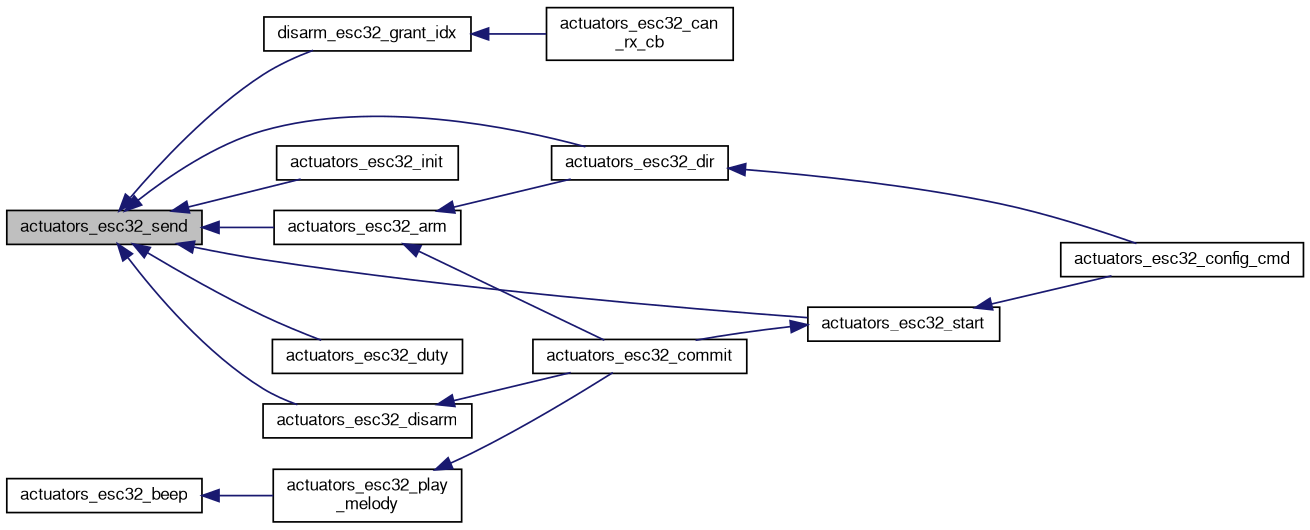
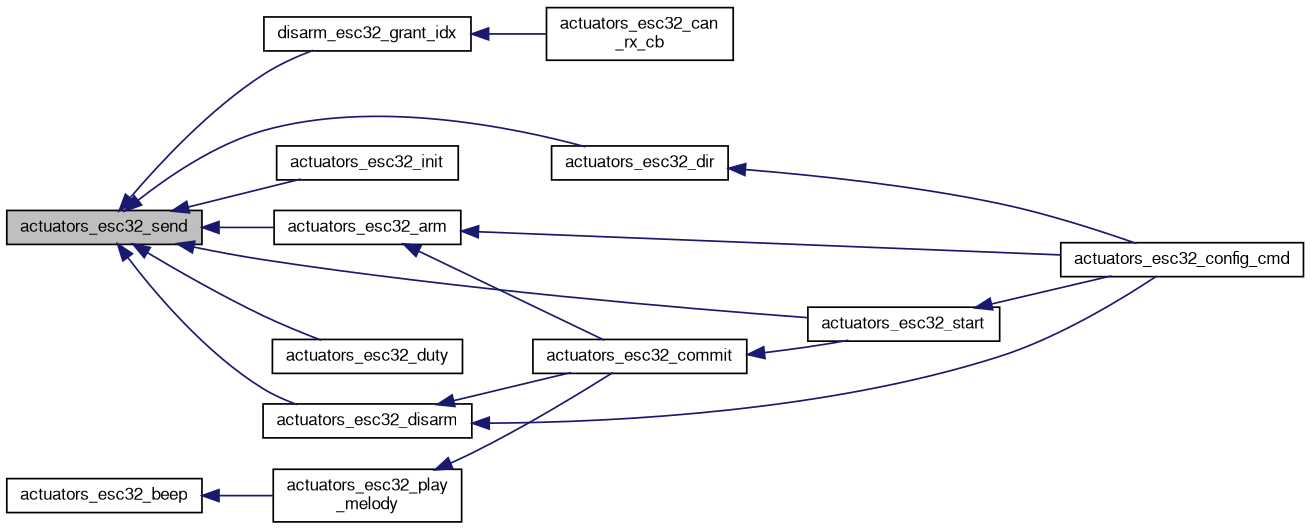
(512, 193) -> (770, 243)
(743, 333) -> (807, 347)
none -> (835, 395)
